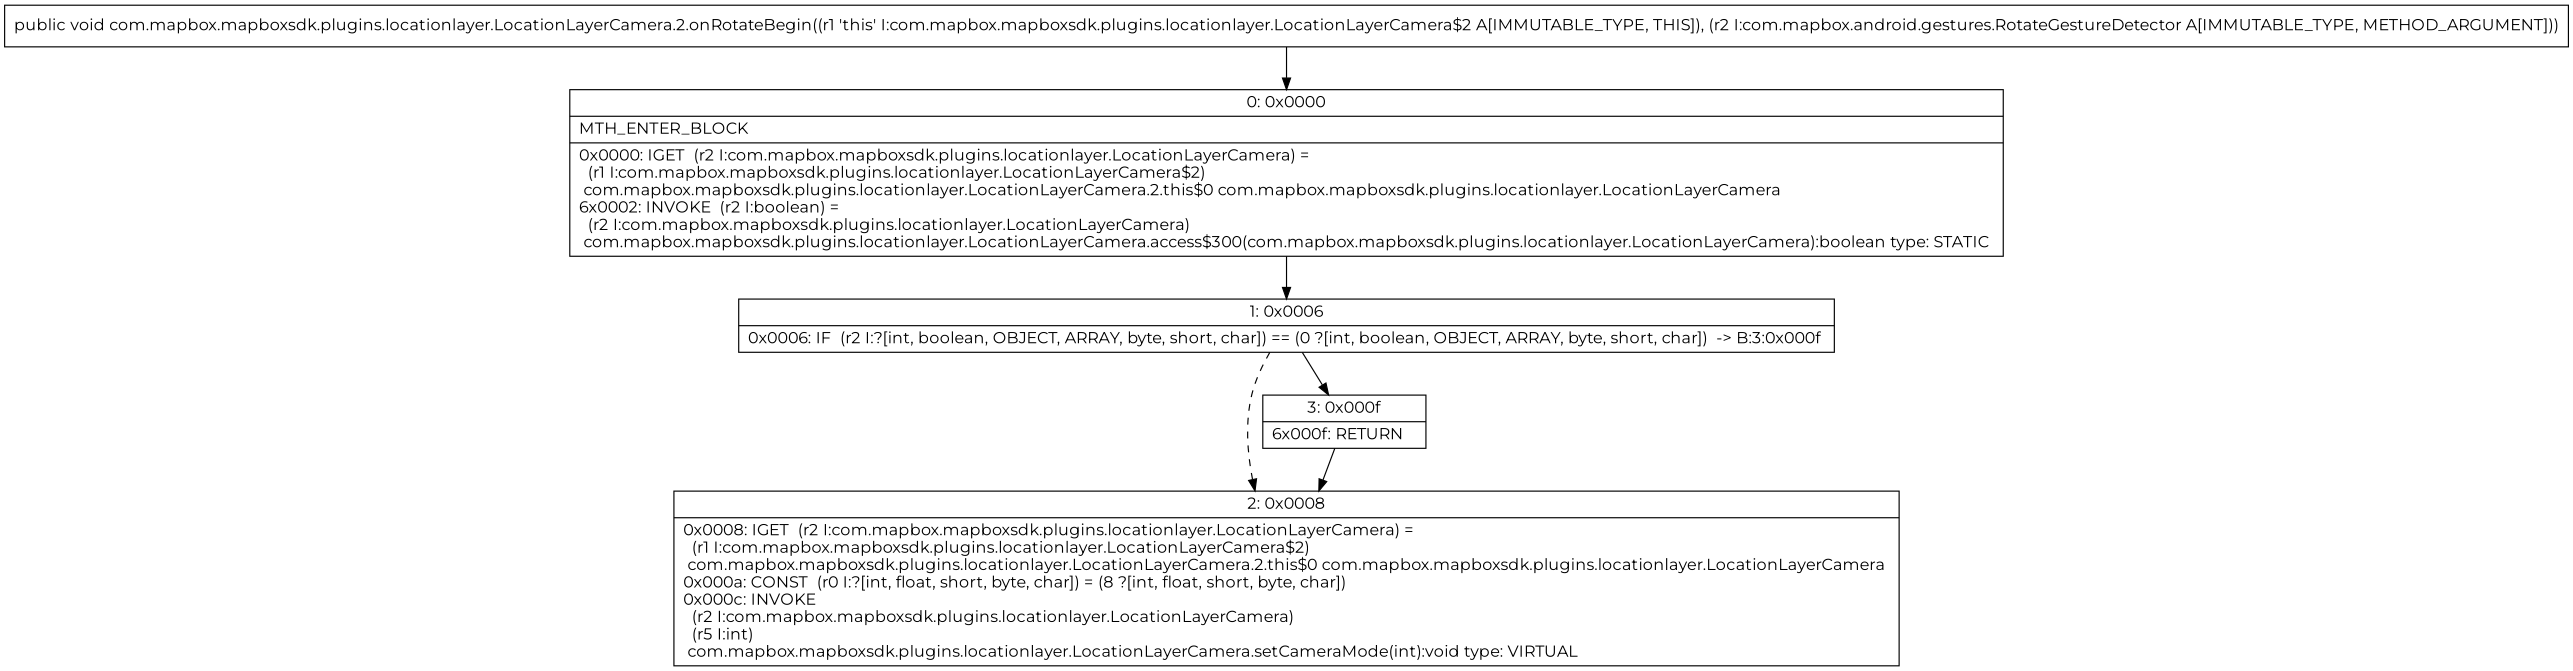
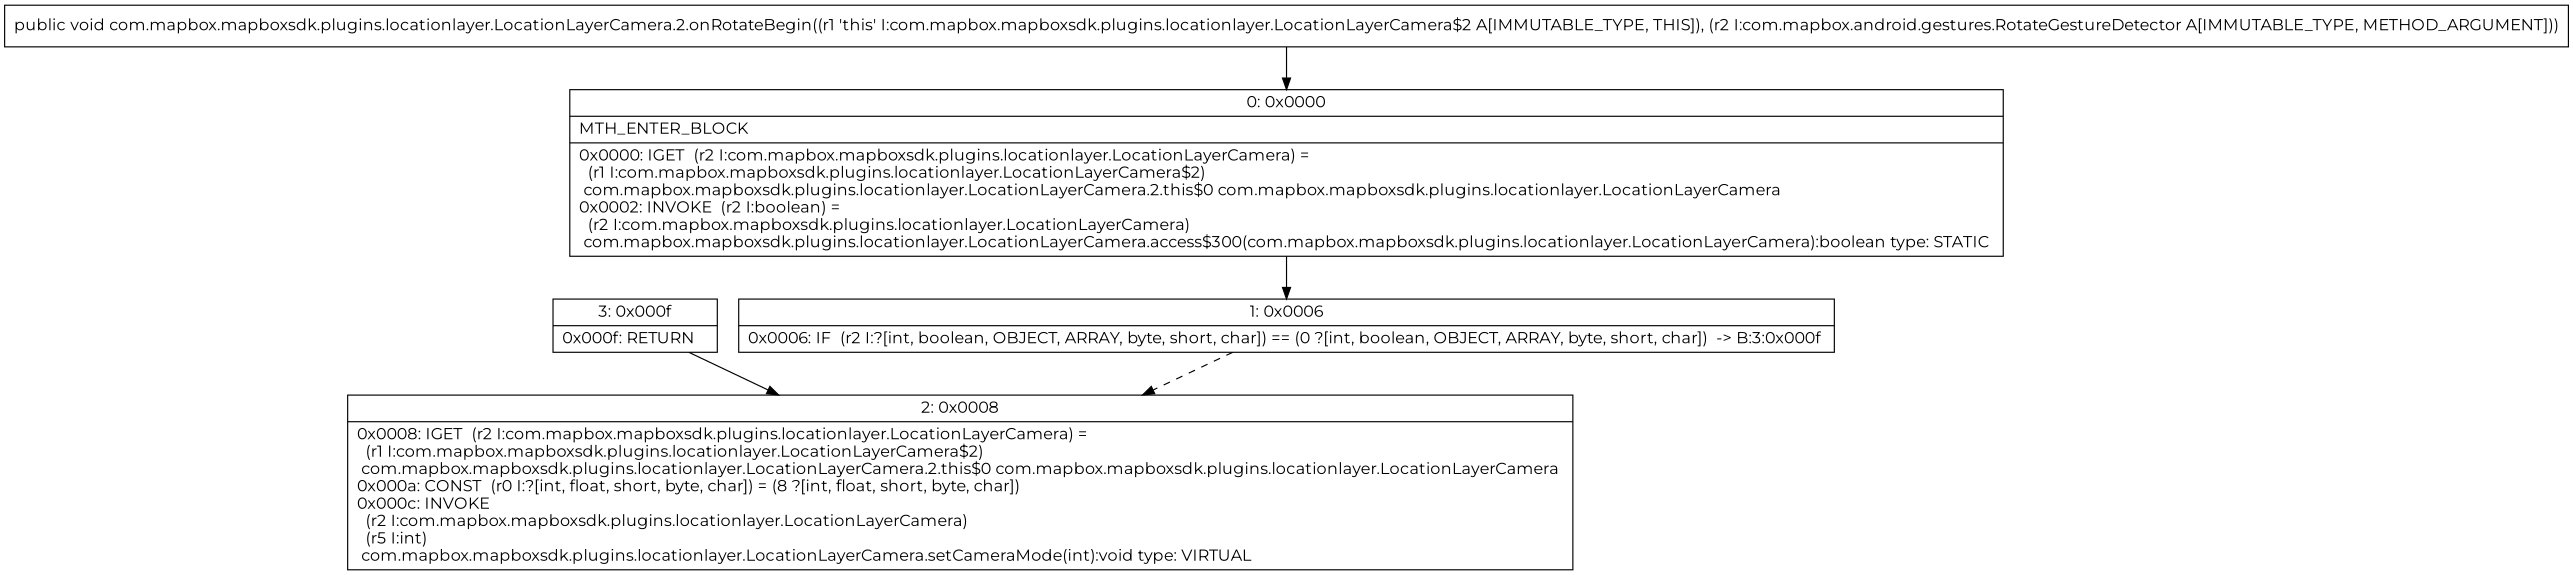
(712, 208) -> (712, 208)
(1312, 369) -> none
(1344, 434) -> (635, 338)
